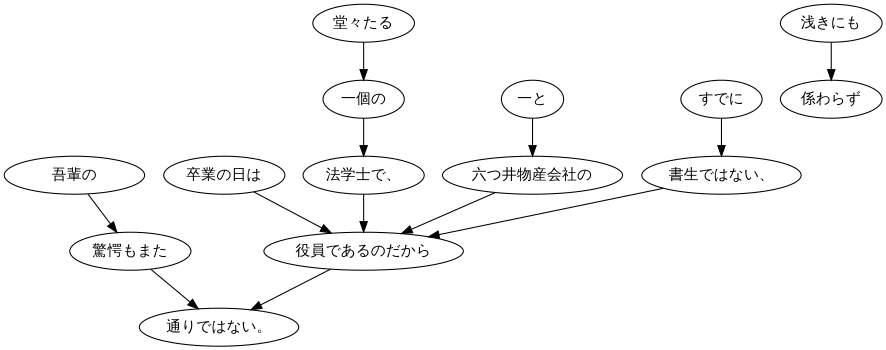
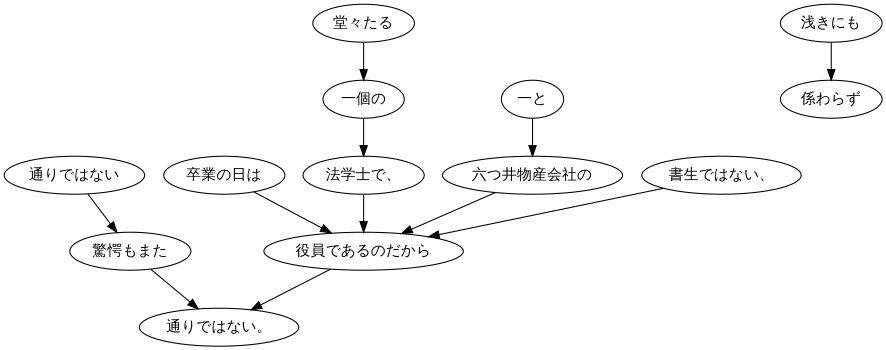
(721, 99) -> none
(74, 175) -> (74, 175)
